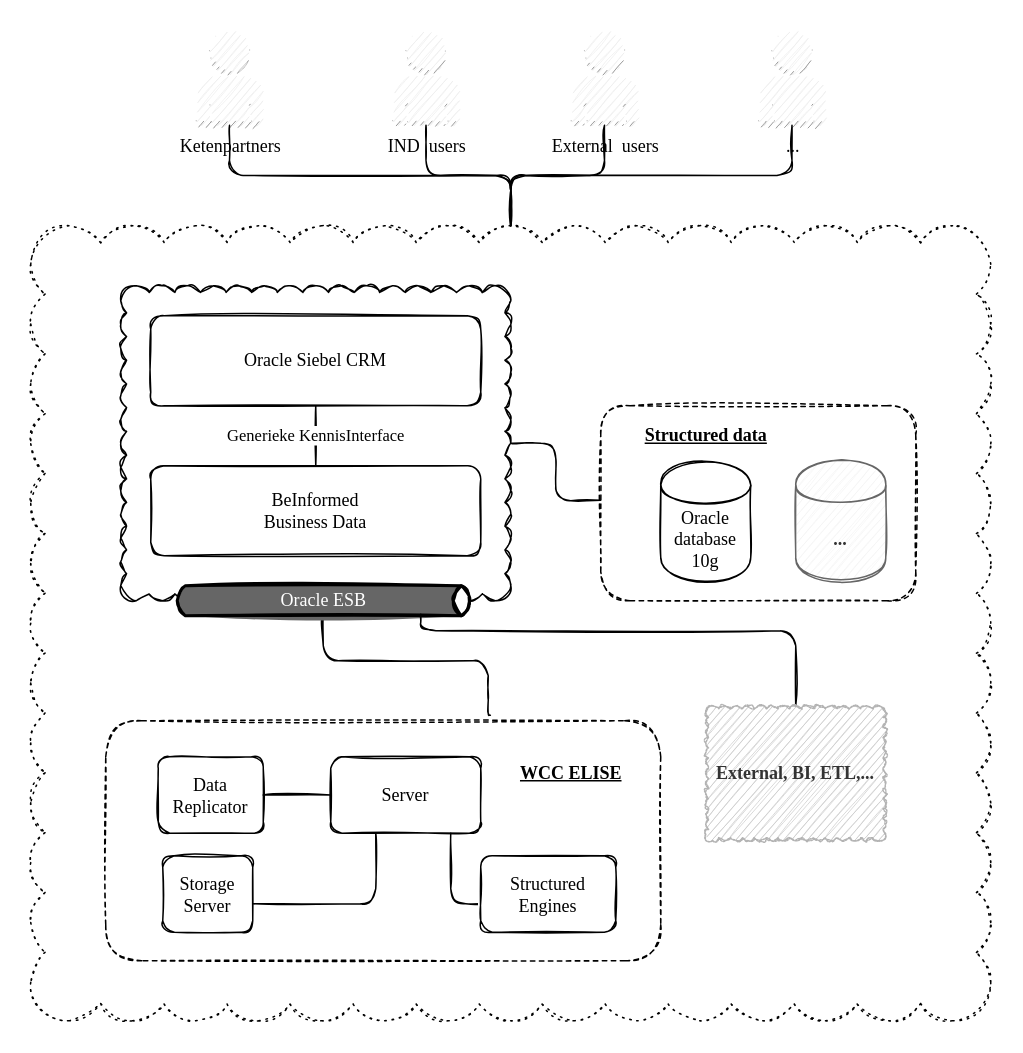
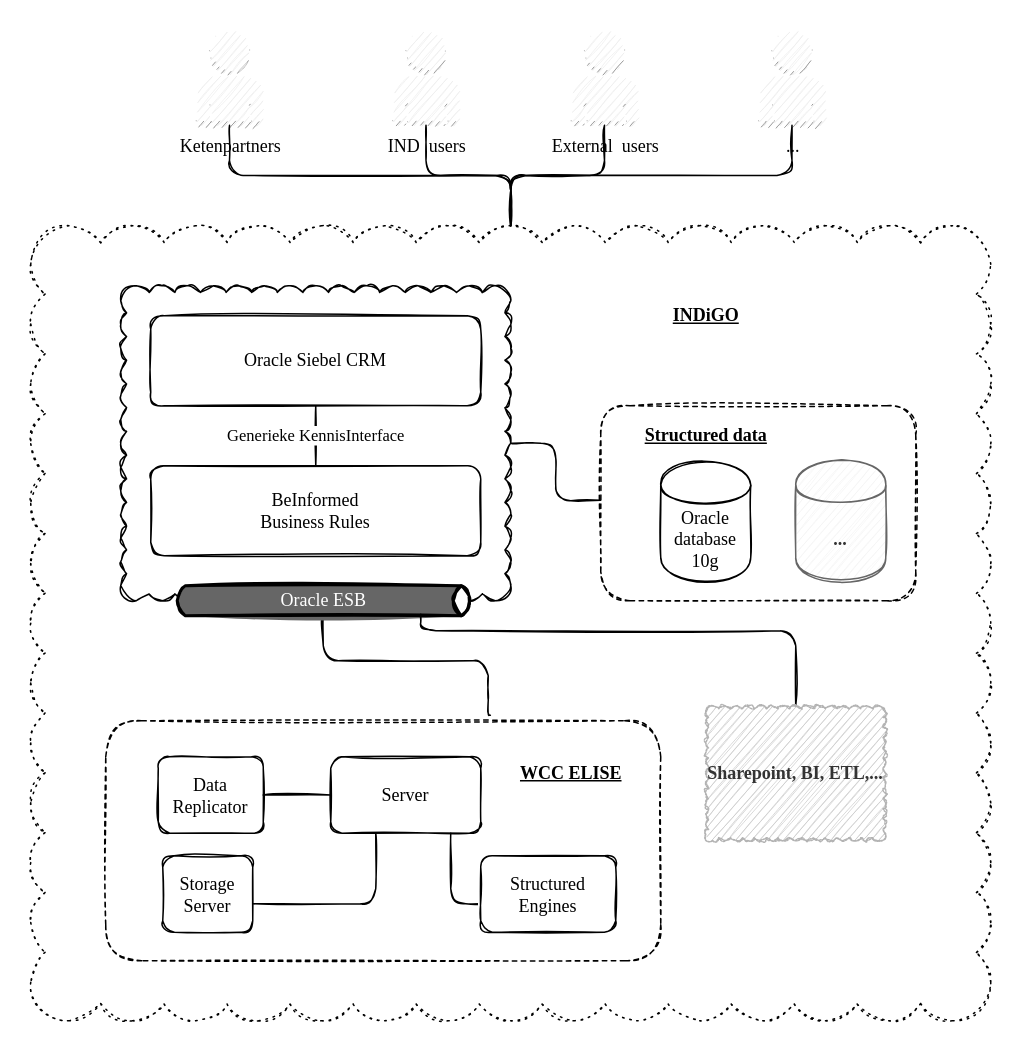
none -> (706, 316)
(316, 511) -> (316, 511)
(796, 773) -> (796, 773)
